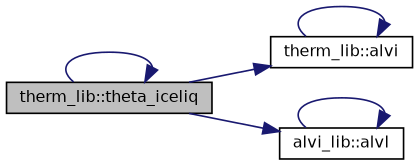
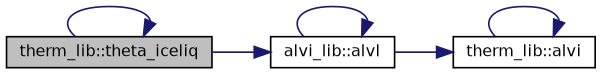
(222, 76) -> (416, 52)
